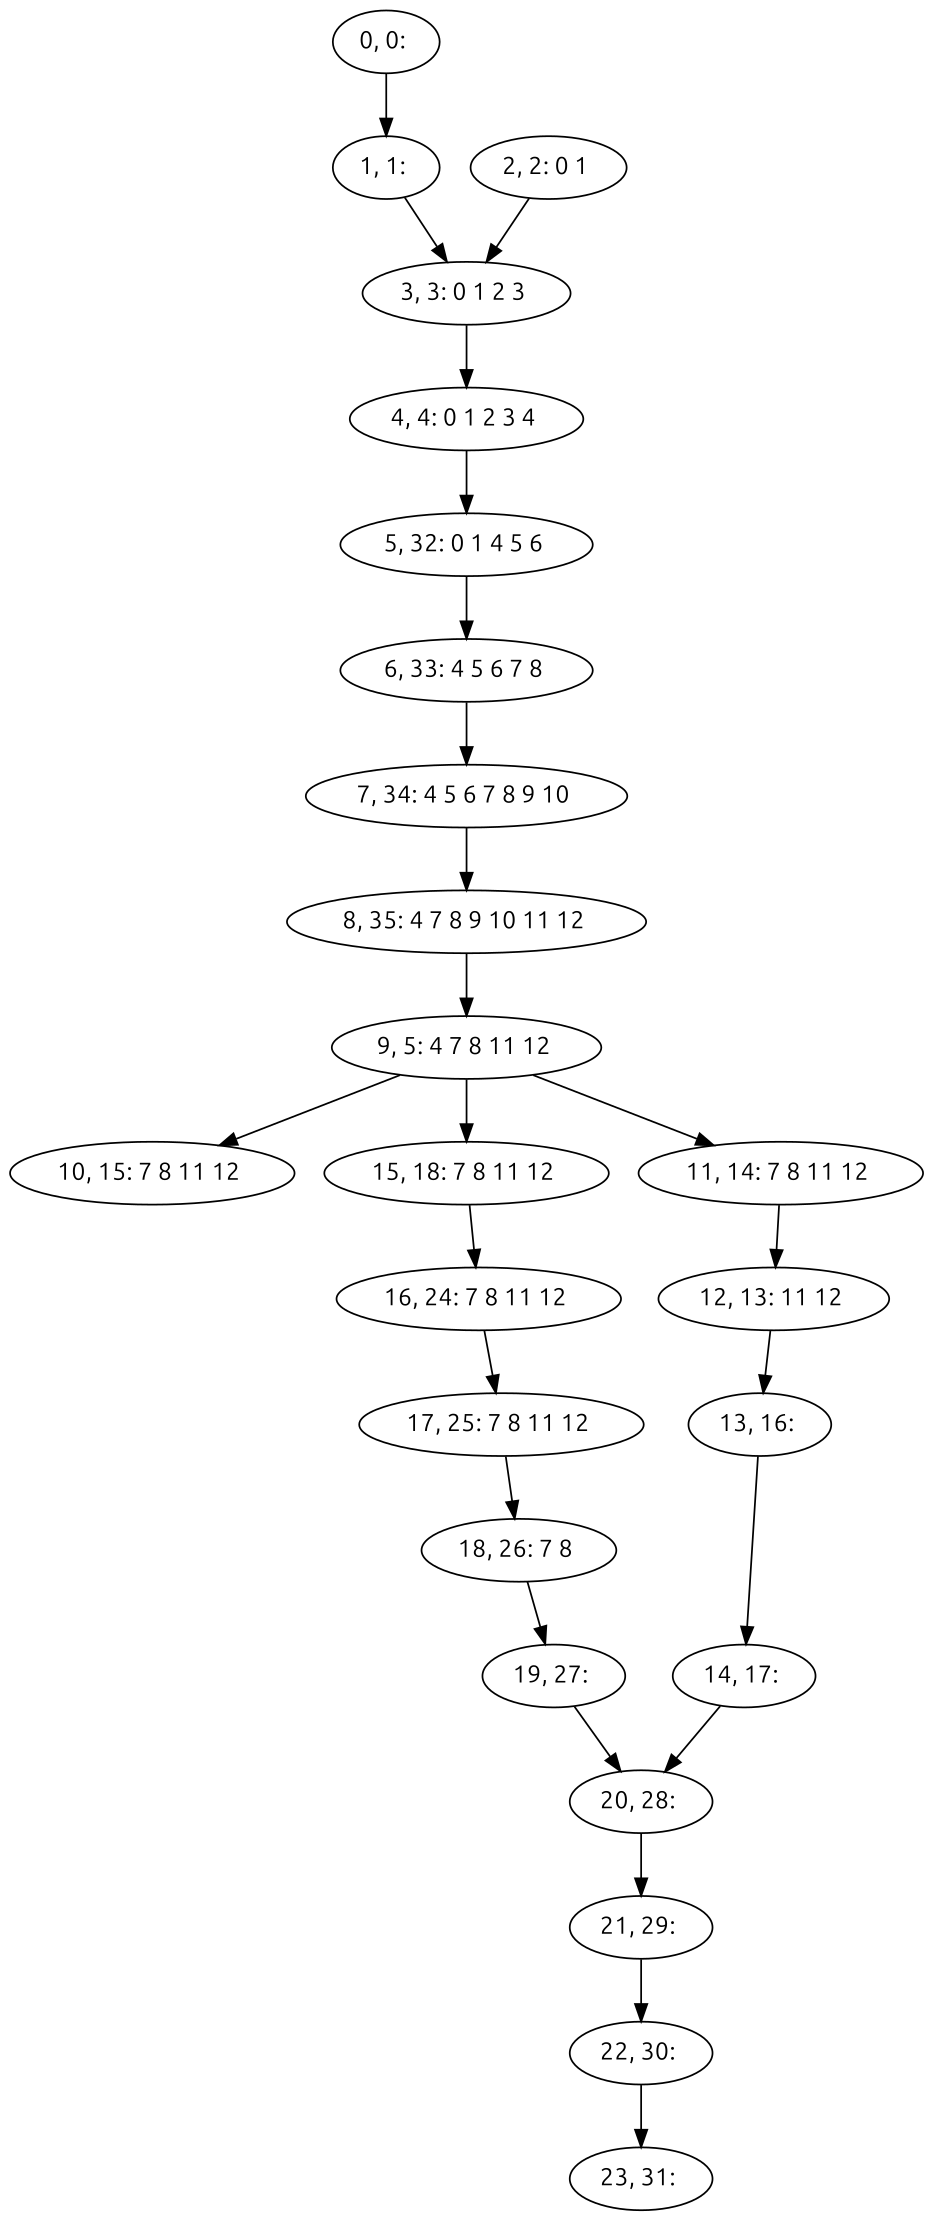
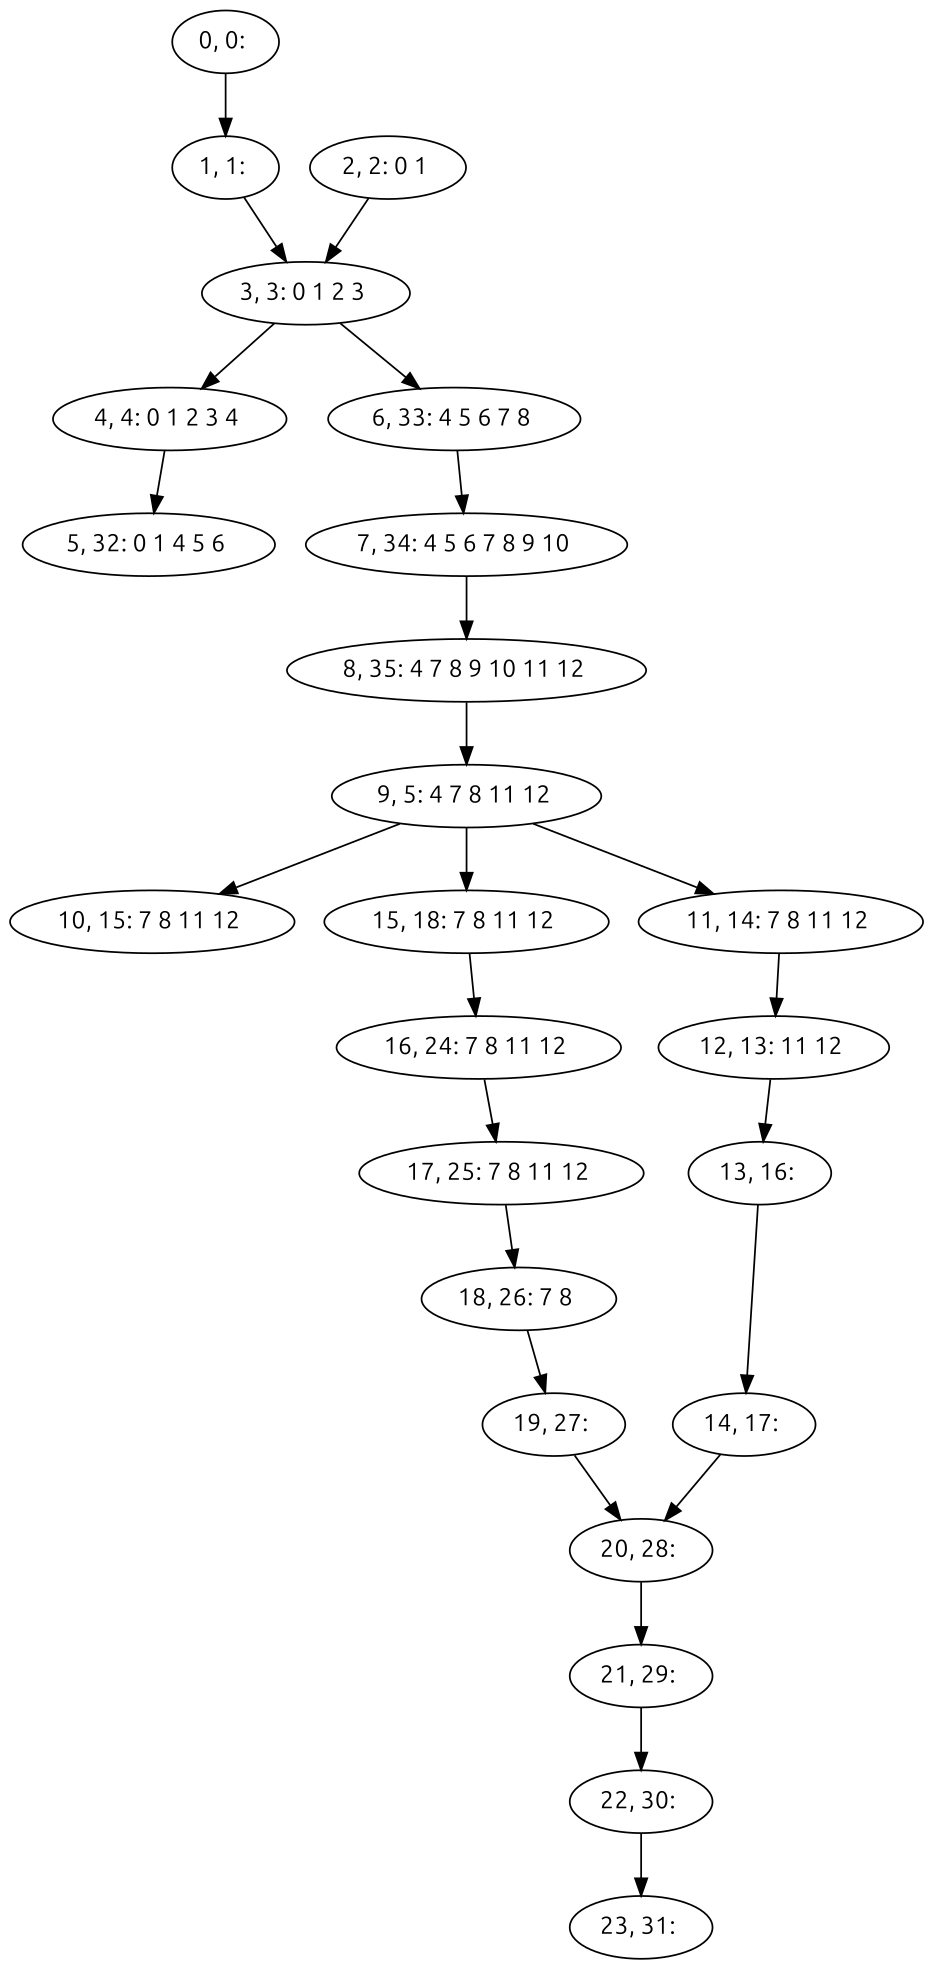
(467, 599) -> (373, 350)
